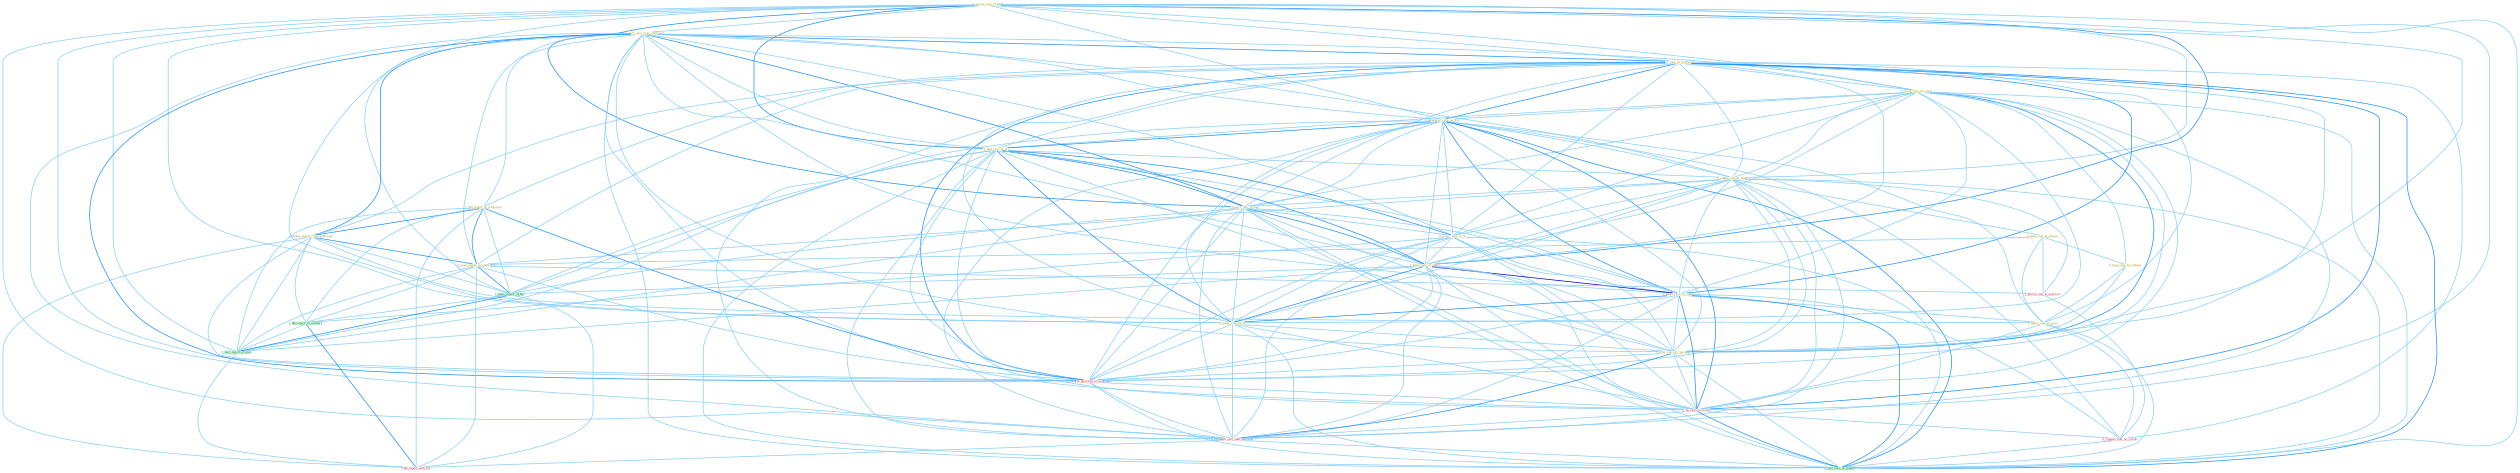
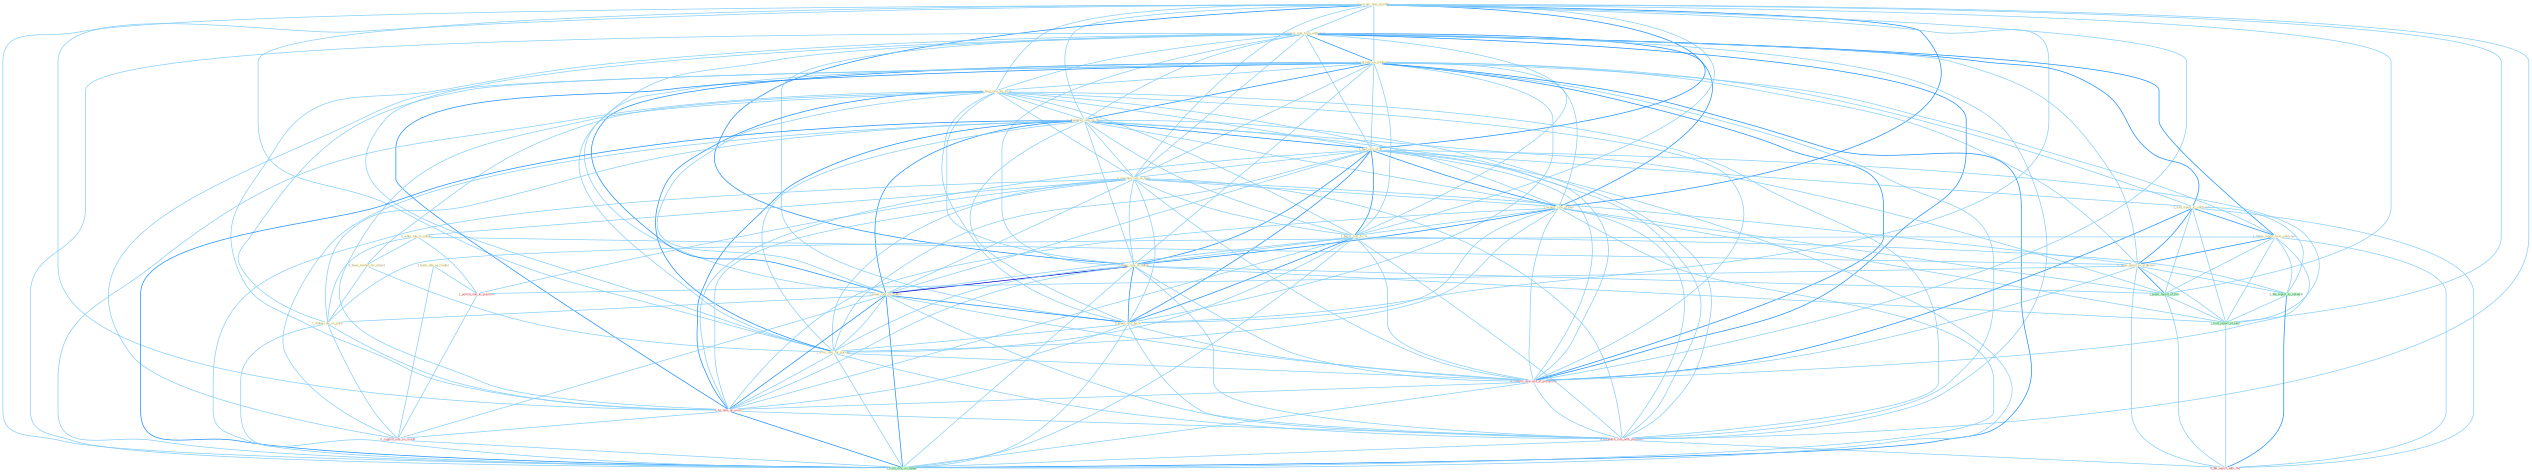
(509, 76) -> (1794, 48)
none -> (1702, 96)
(1732, 178) -> (1134, 178)
(747, 206) -> (1782, 178)
(1395, 222) -> none
none -> (434, 265)
(2126, 265) -> (367, 265)
(1301, 287) -> (1231, 286)
(408, 309) -> none
(374, 323) -> (2195, 309)
(1448, 411) -> (1181, 419)
